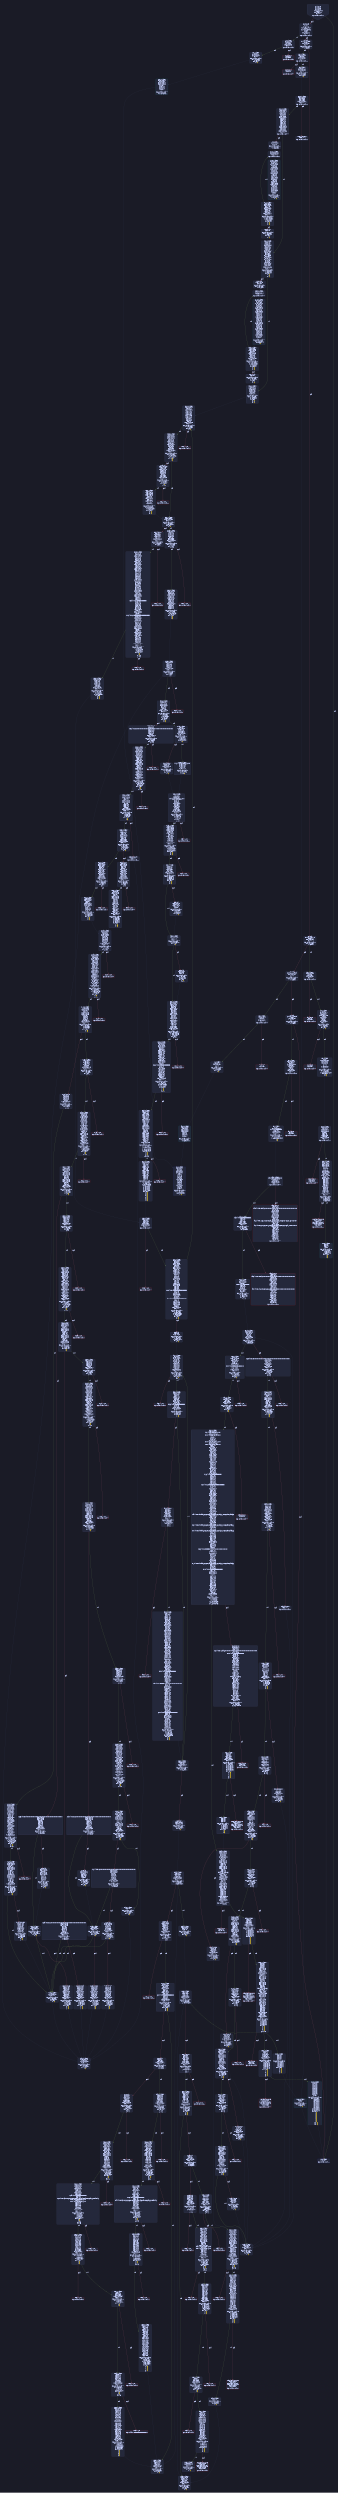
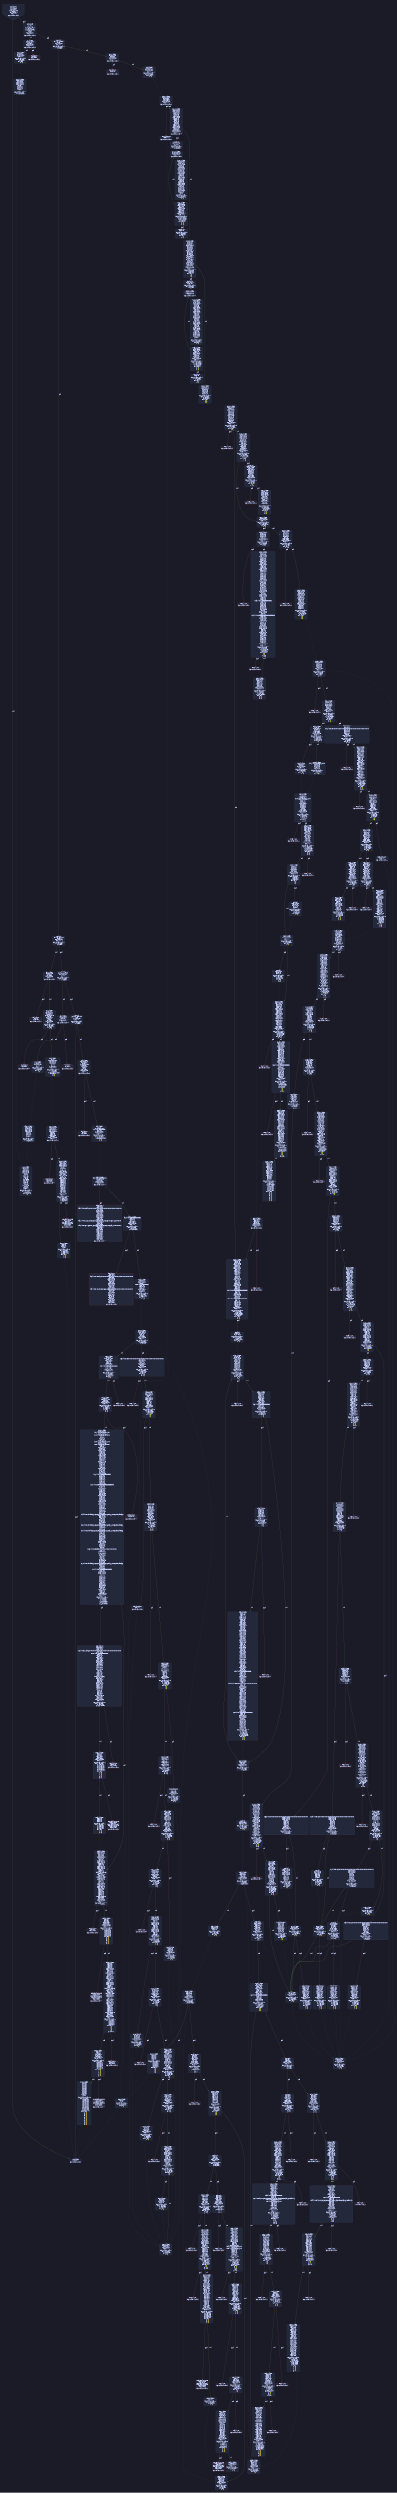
(160, 1181) -> none
(149, 1997) -> none
(137, 2432) -> (272, 2432)
